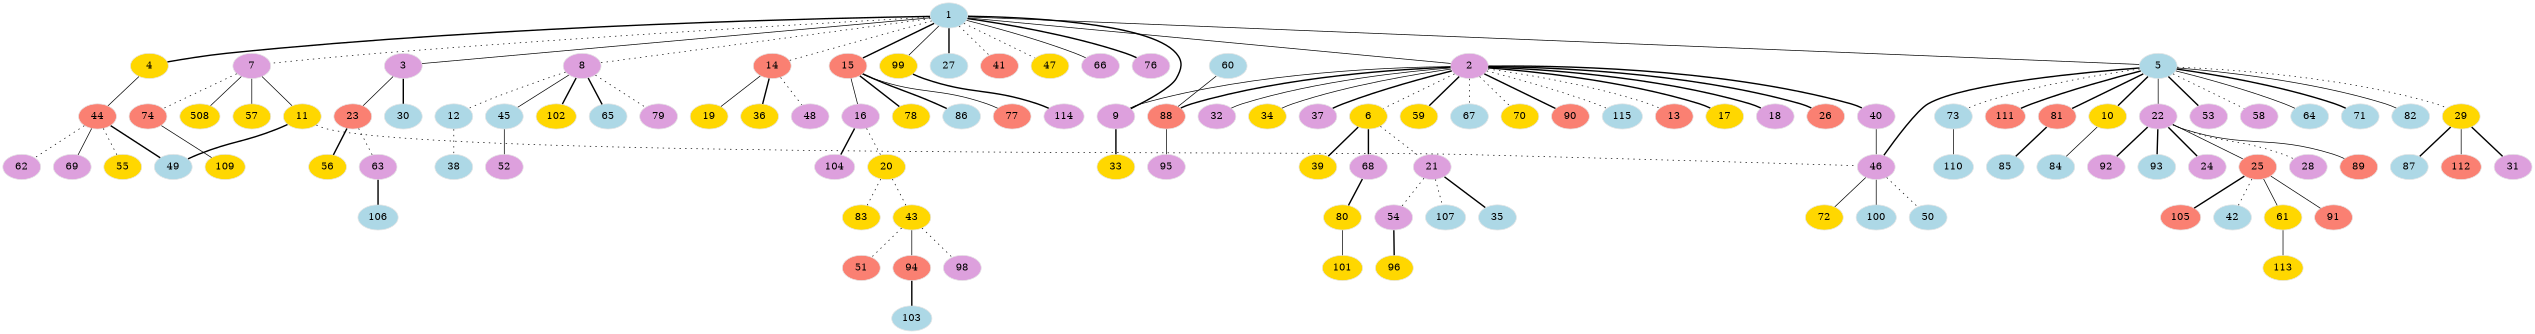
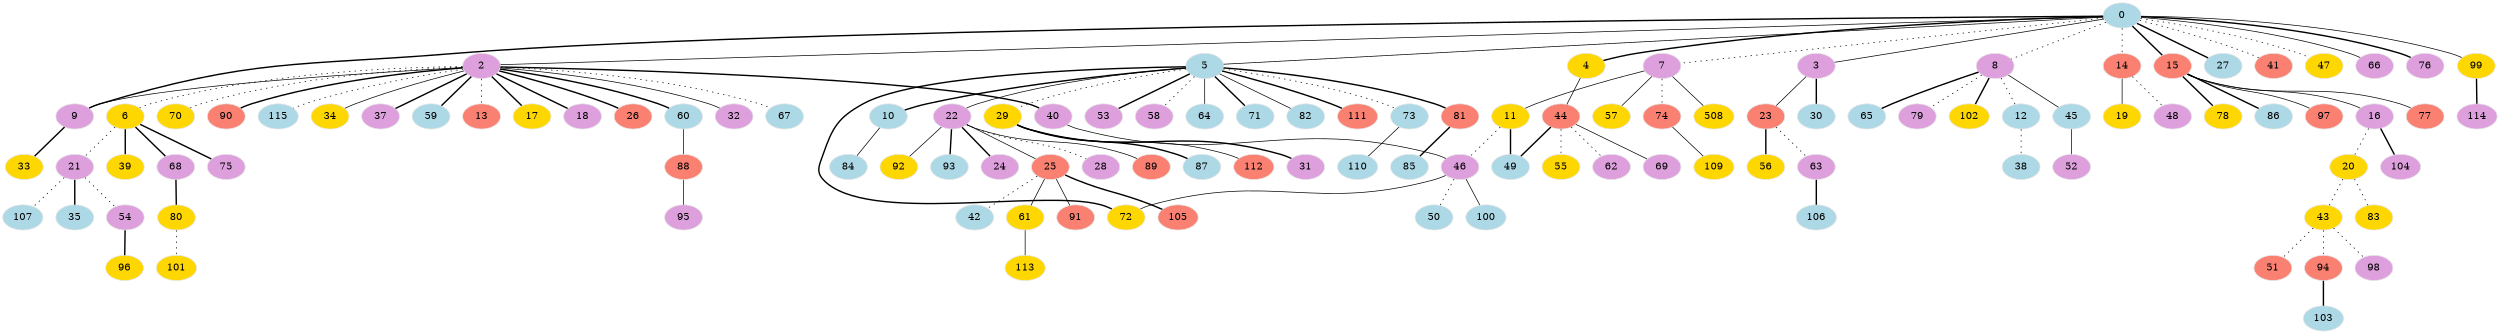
(949, 15) -> (2122, 15)
(1314, 79) -> (586, 84)
(1999, 84) -> (839, 122)
(760, 116) -> none
(1419, 116) -> (431, 116)
(2108, 116) -> (888, 116)
none -> (2324, 116)
(2132, 142) -> (926, 142)
none -> (226, 167)
(2106, 167) -> (899, 167)
(912, 243) -> (2323, 243)
(1342, 243) -> (176, 243)
